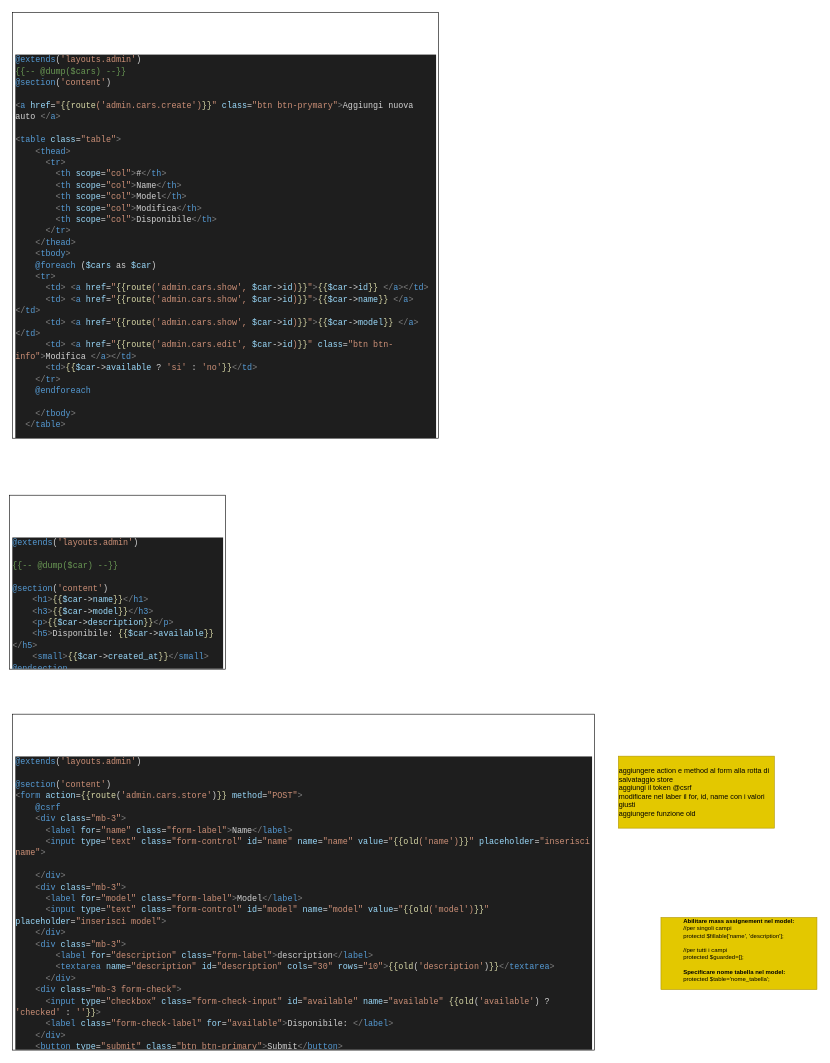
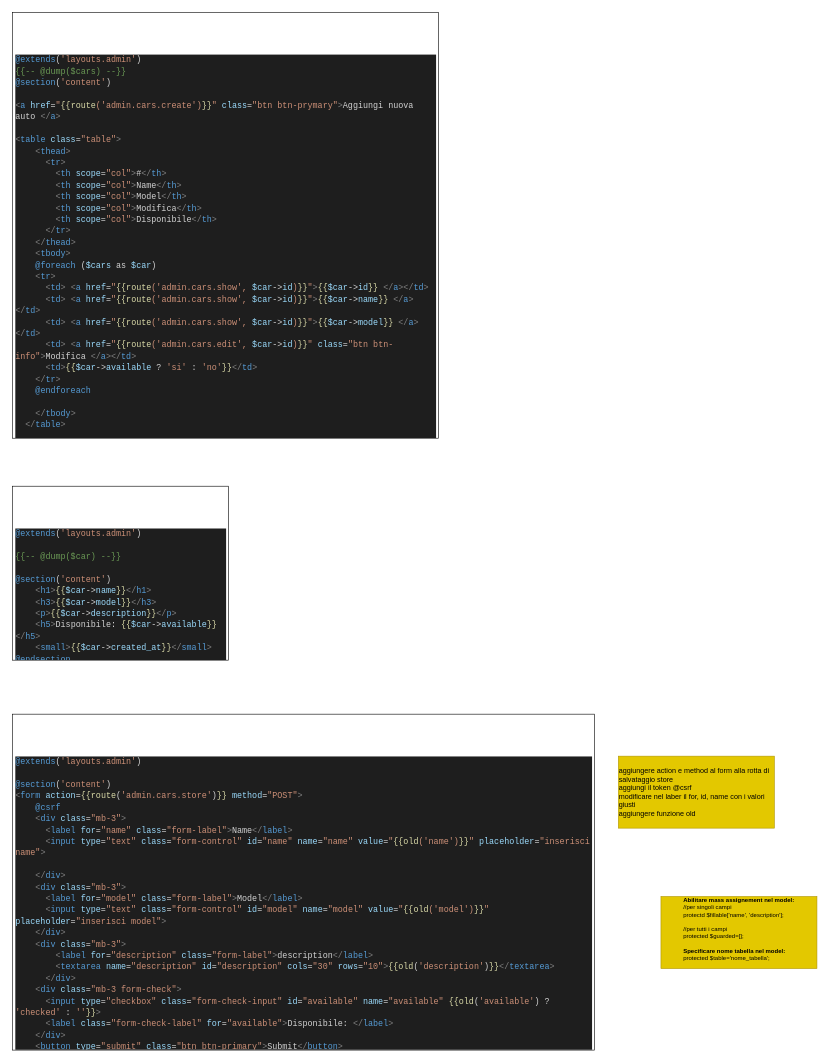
(117, 582) -> (120, 573)
(739, 954) -> (739, 933)
